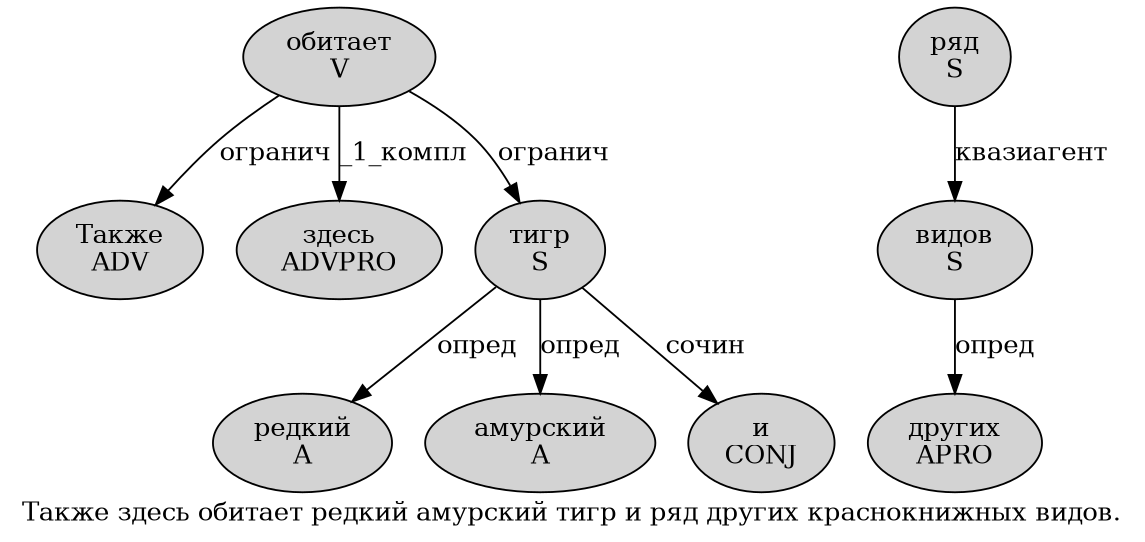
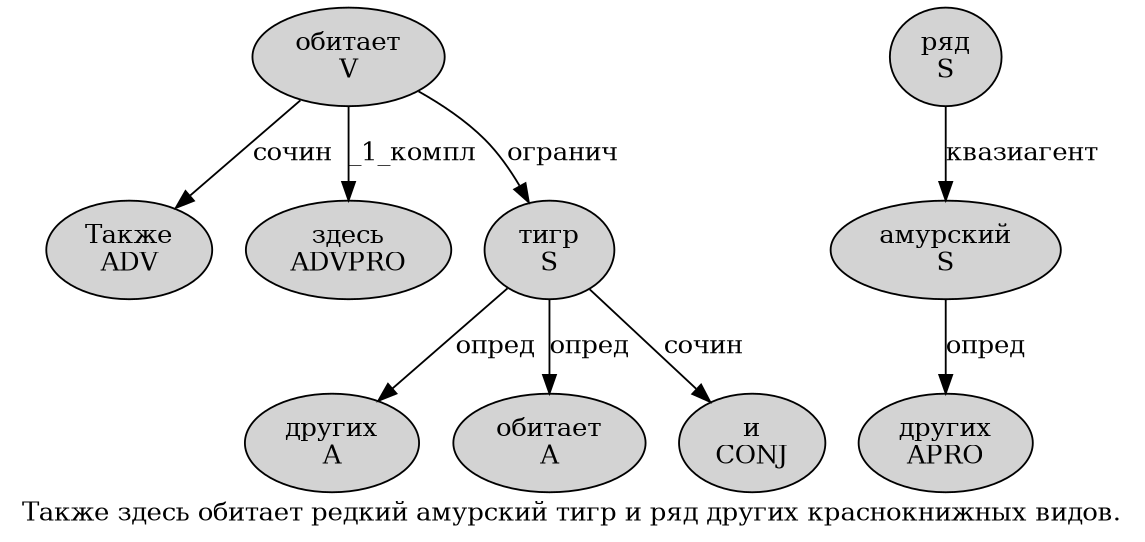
(276, 153) -> (292, 153)
(955, 250) -> (946, 250)
(303, 443) -> (332, 443)
(540, 443) -> (549, 443)
